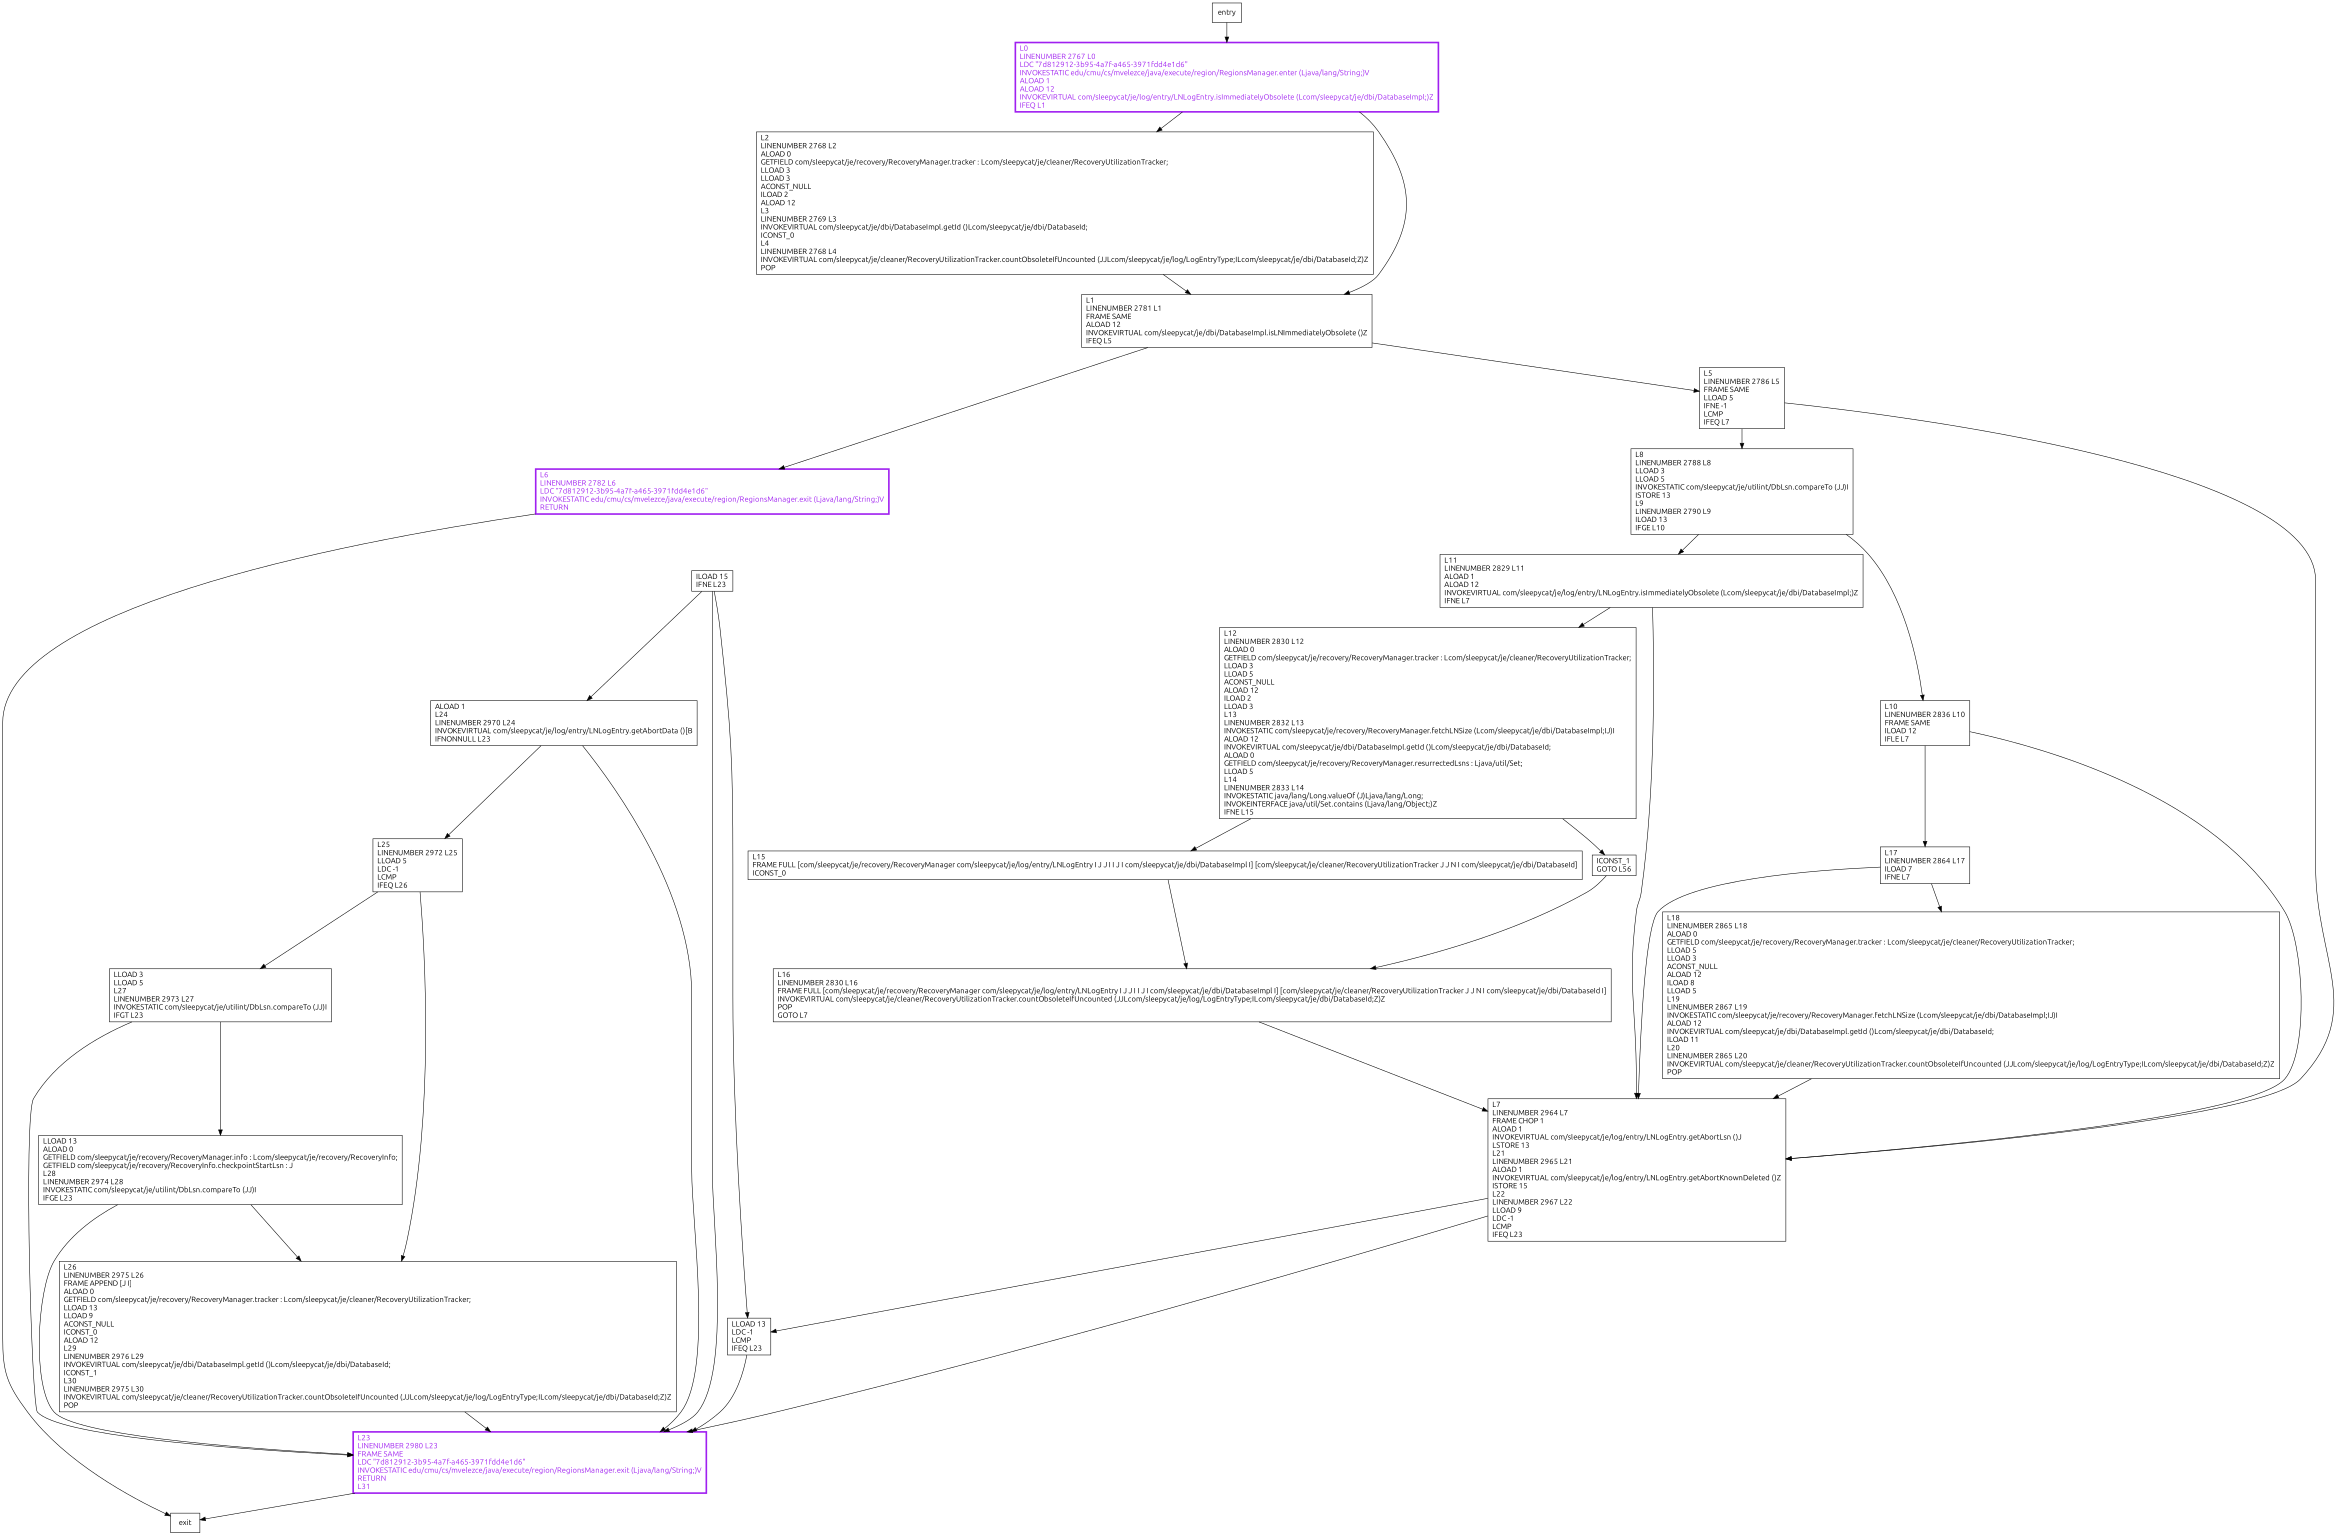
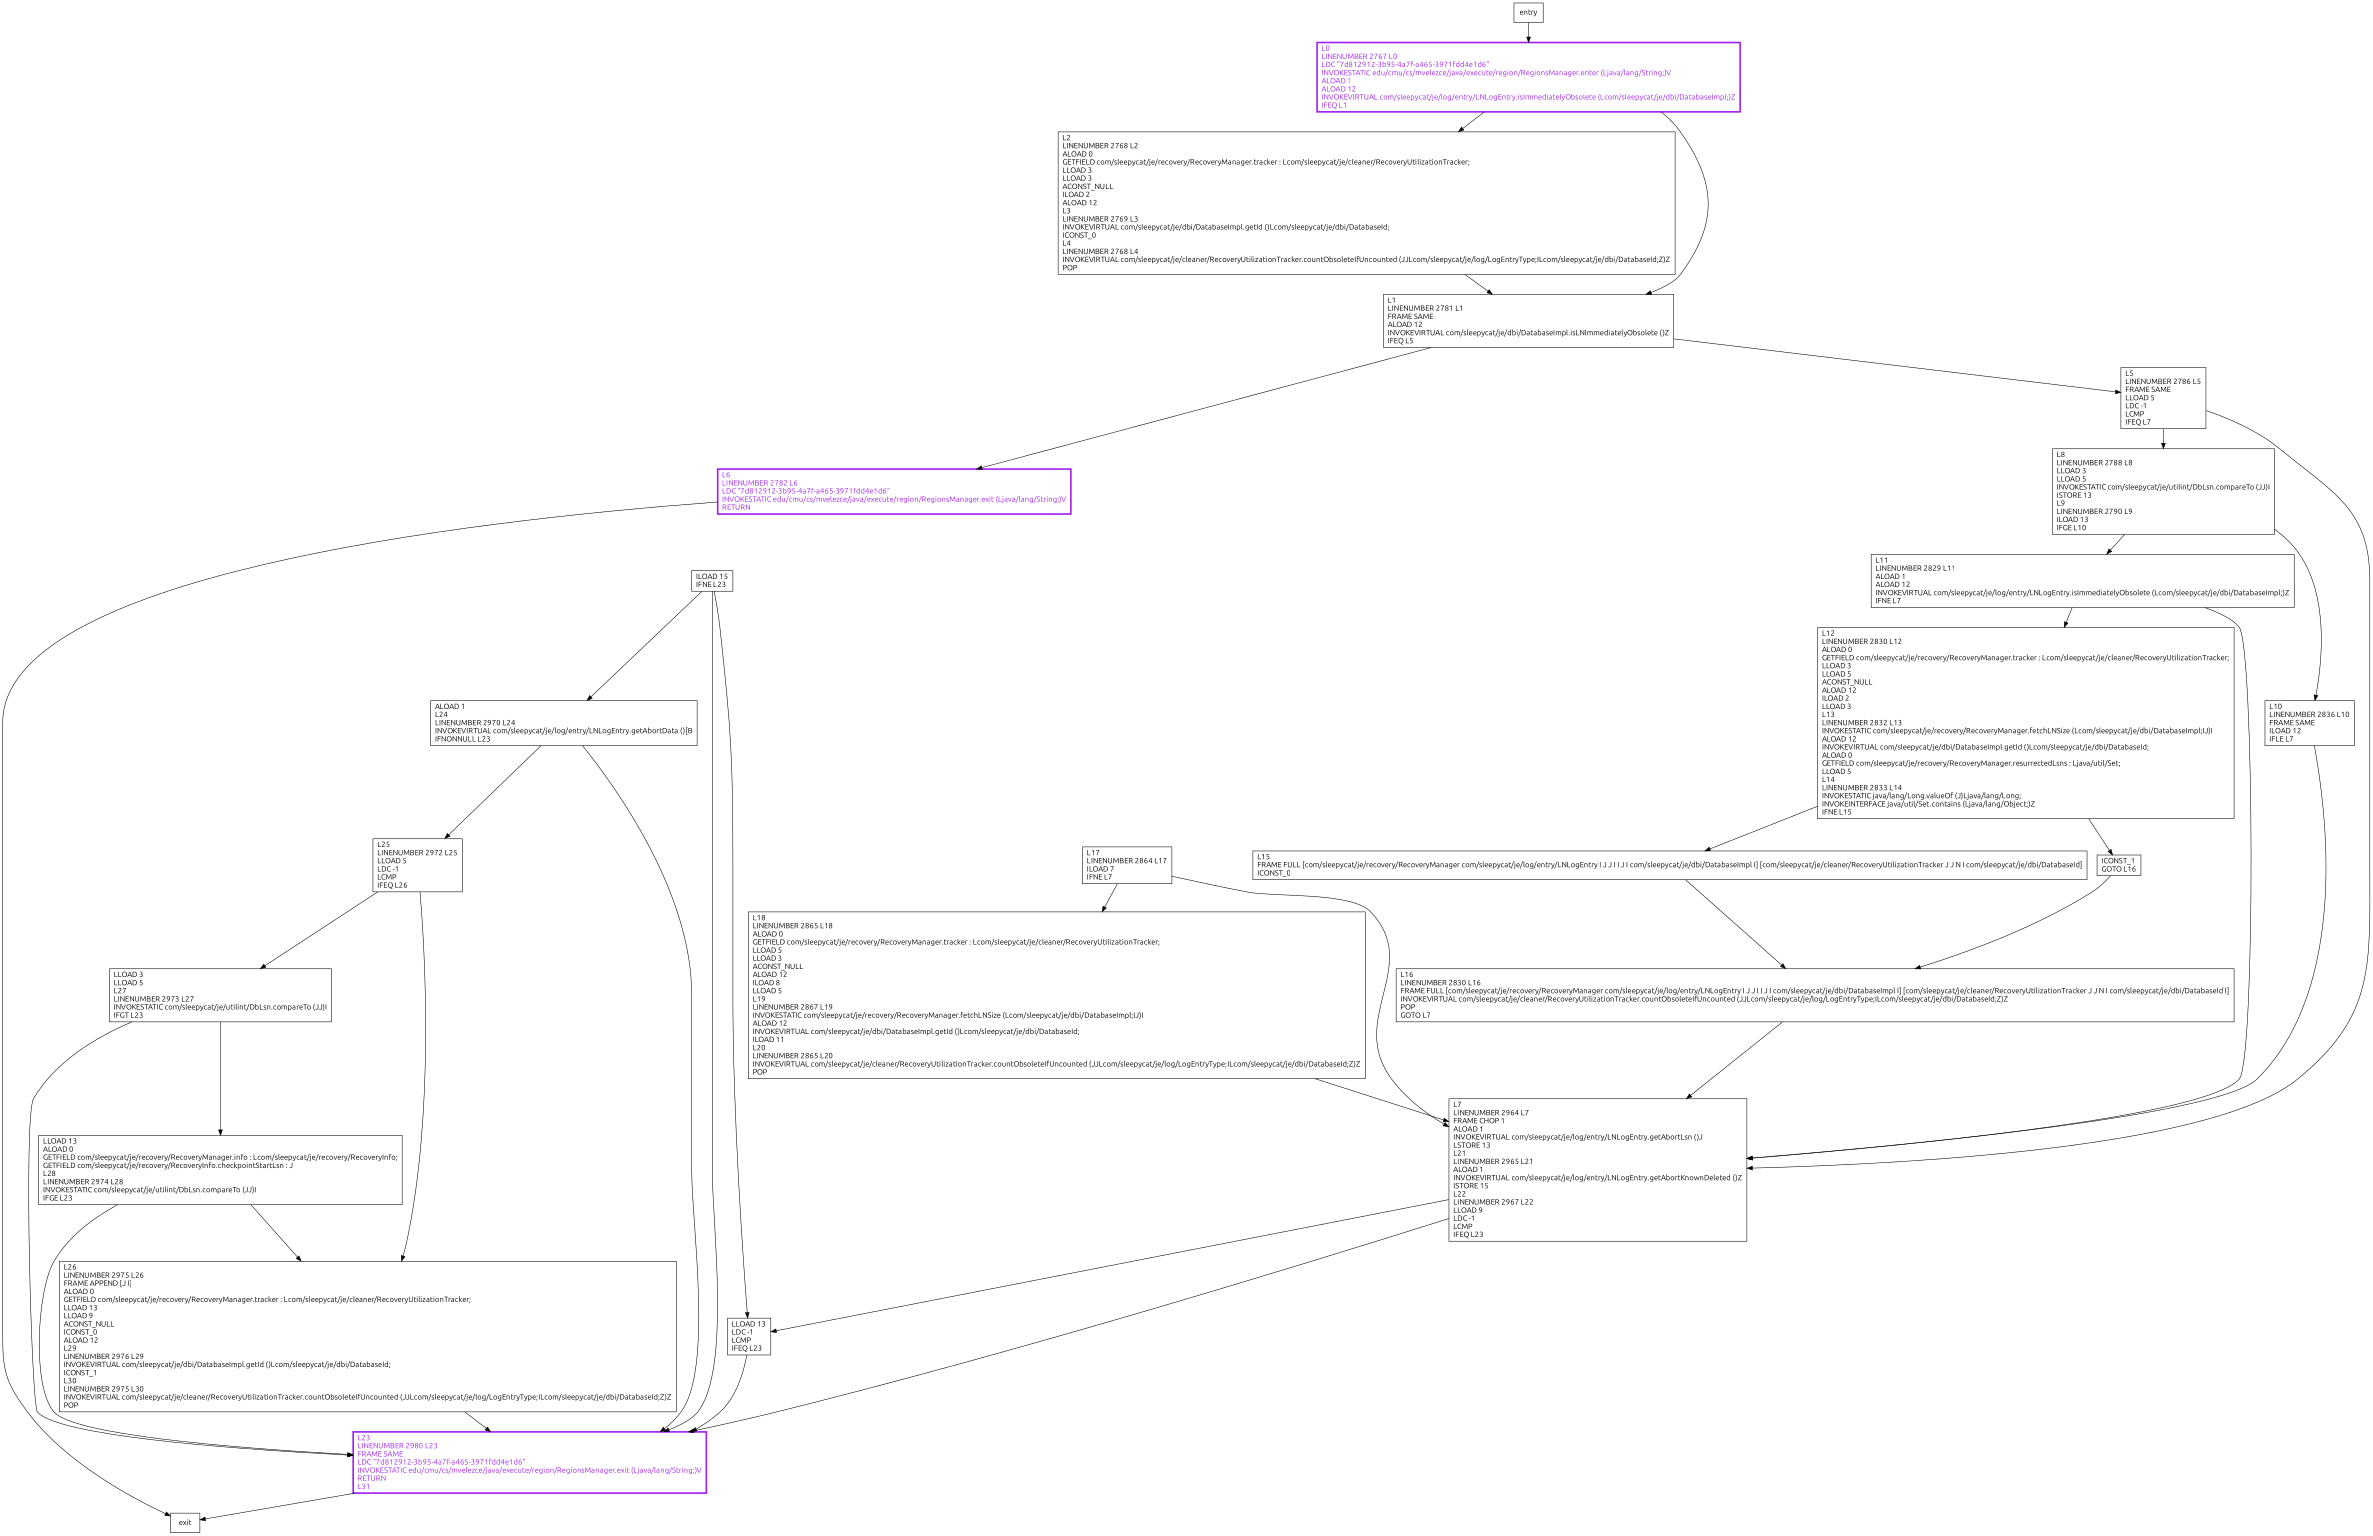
(1742, 398) -> (2163, 398)
(1925, 793) -> none
(1614, 865) -> (2119, 865)
